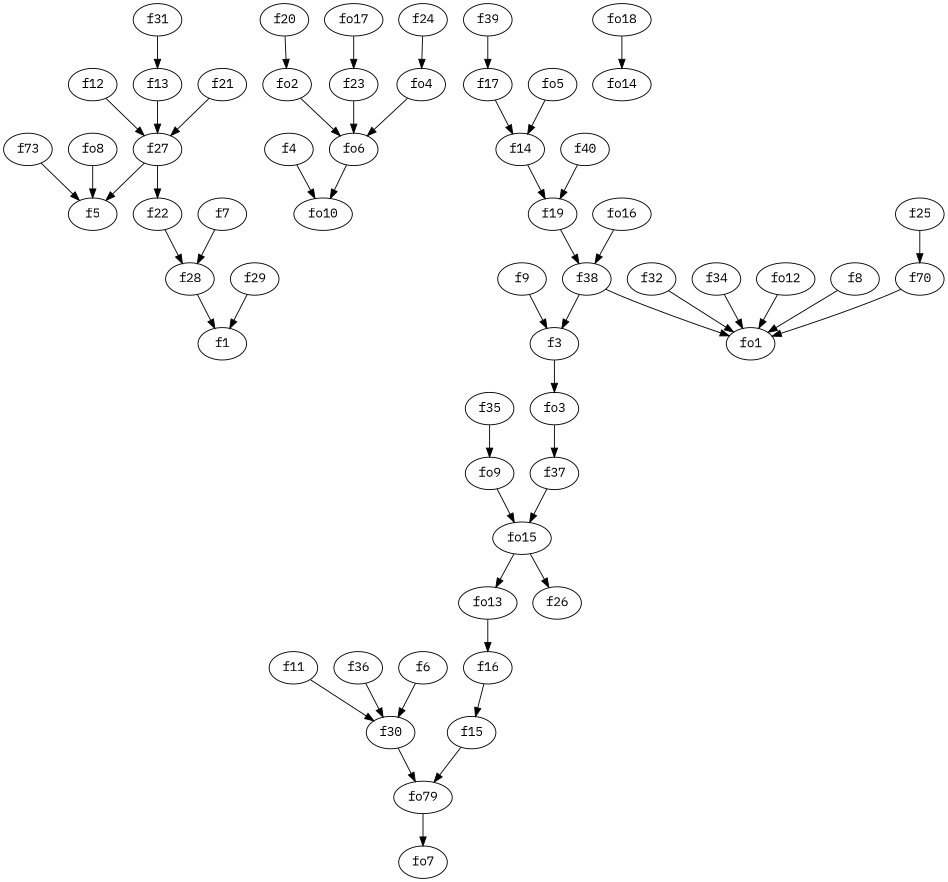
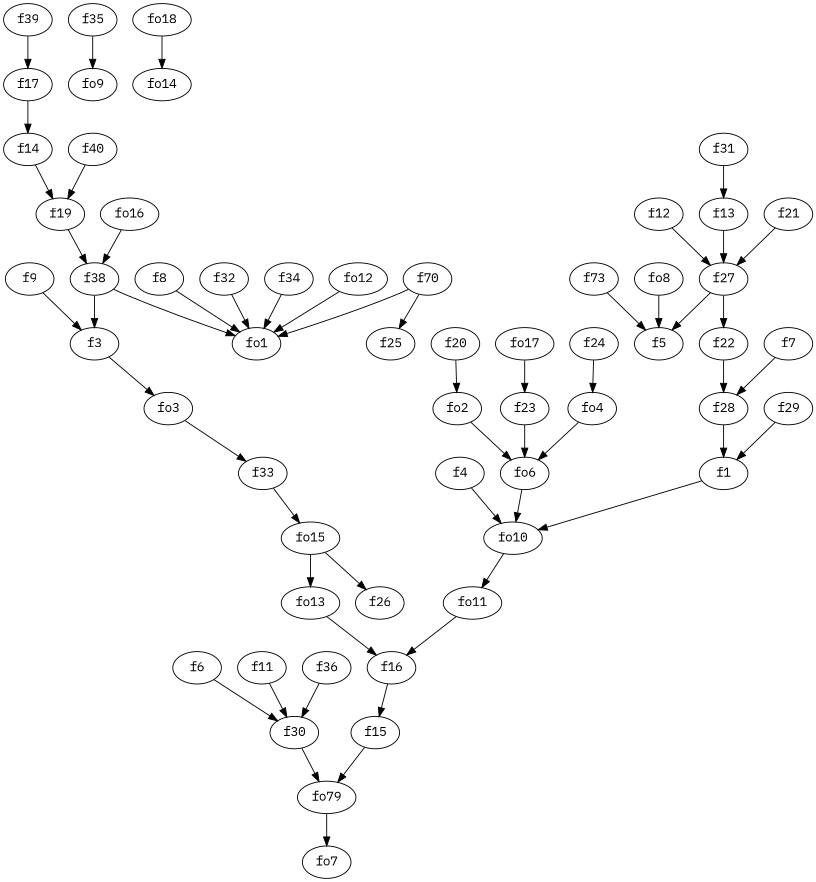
(553, 85) -> none
(920, 242) -> (411, 308)
(554, 473) -> (263, 473)
(504, 502) -> none
none -> (624, 504)
none -> (472, 603)
